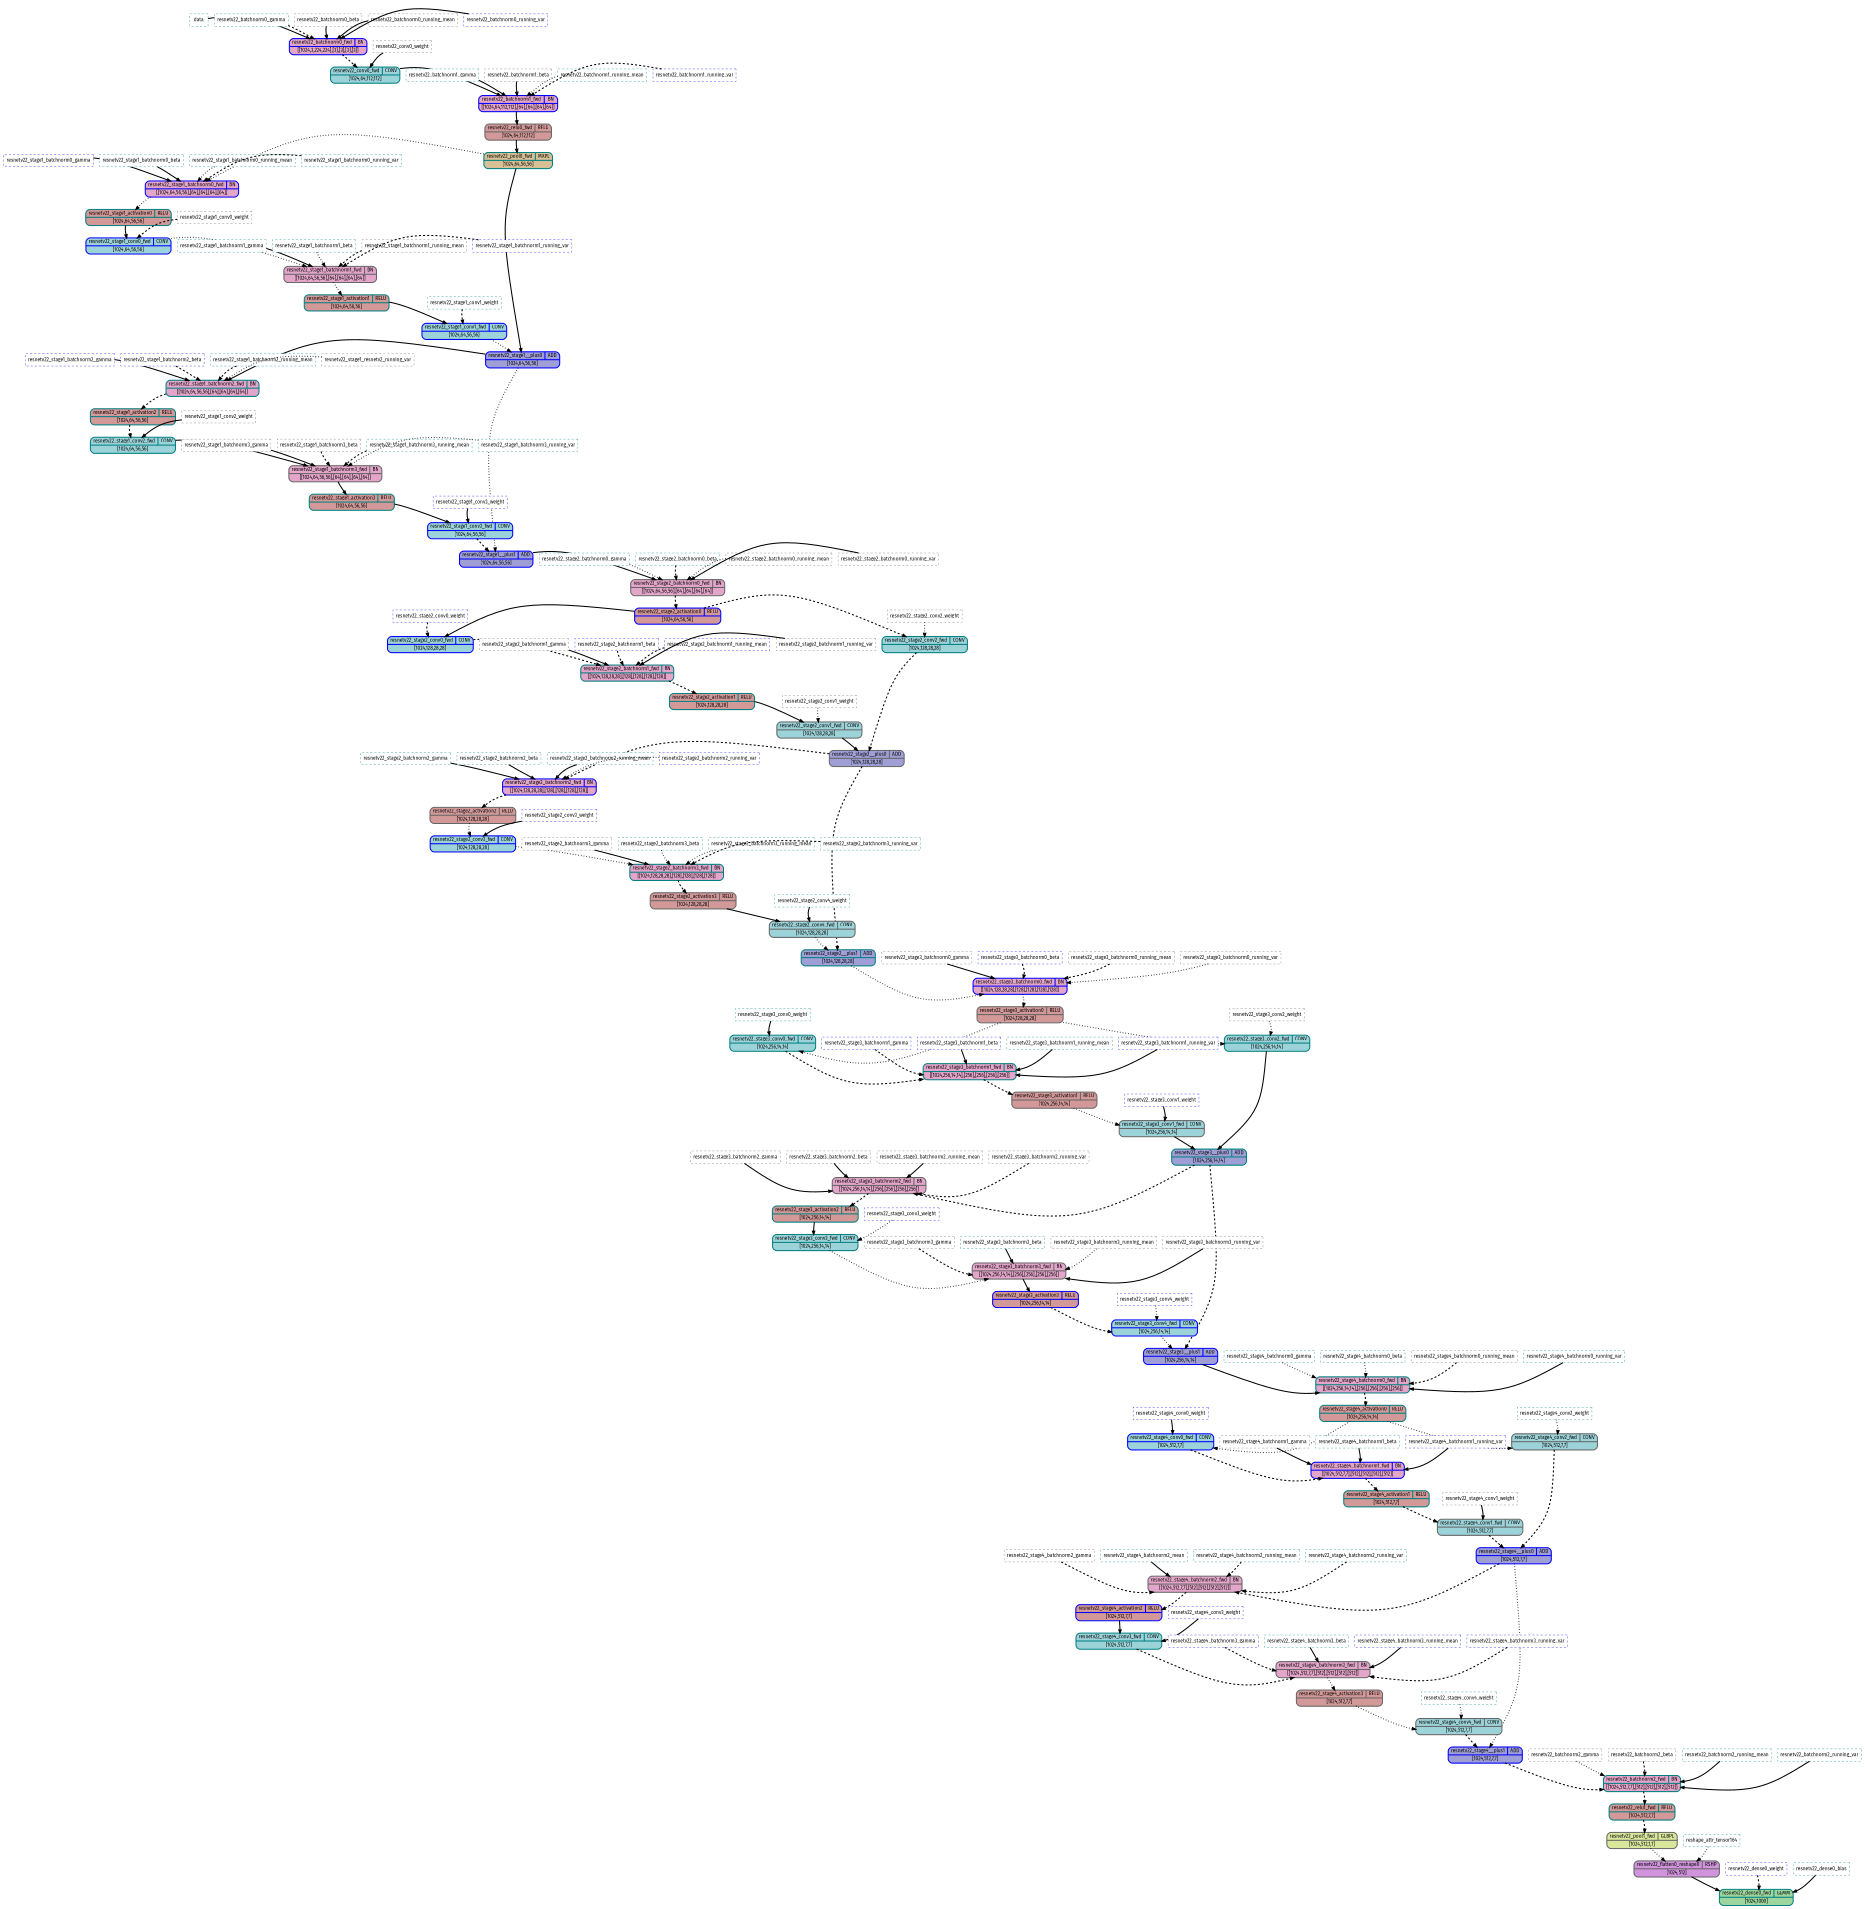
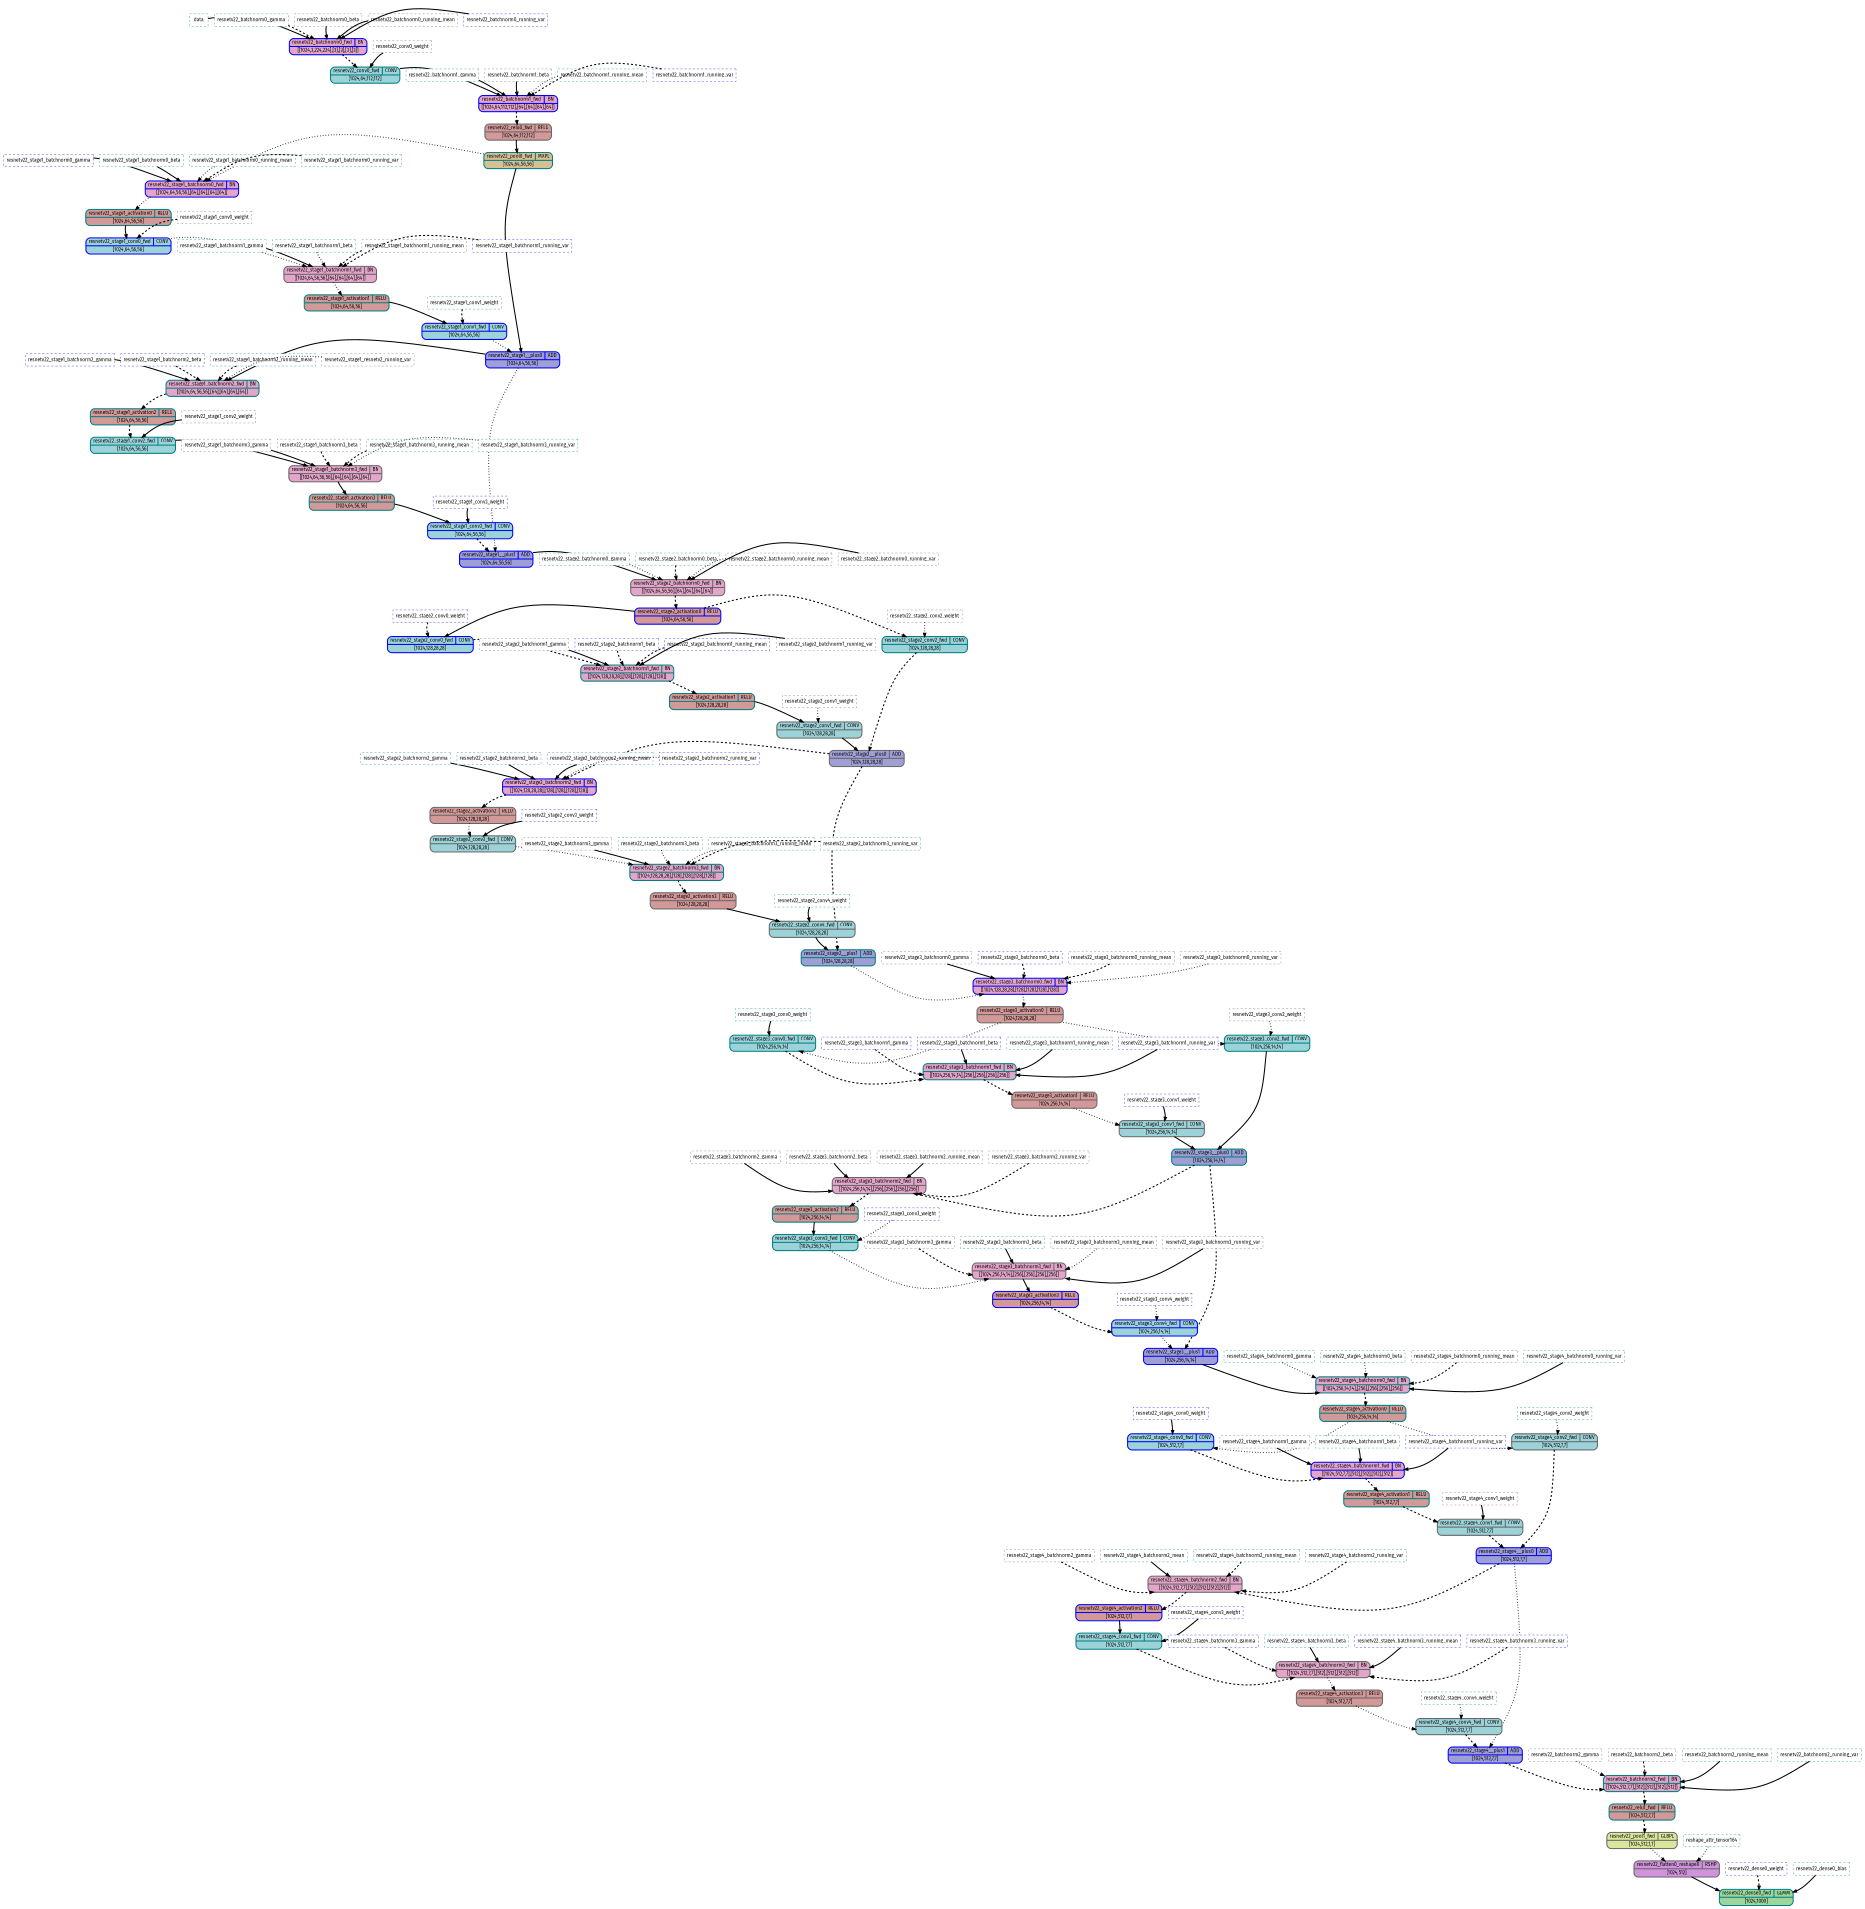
(516, 116) -> (516, 116)
(473, 844) -> (473, 844)
(820, 943) -> (820, 943)
